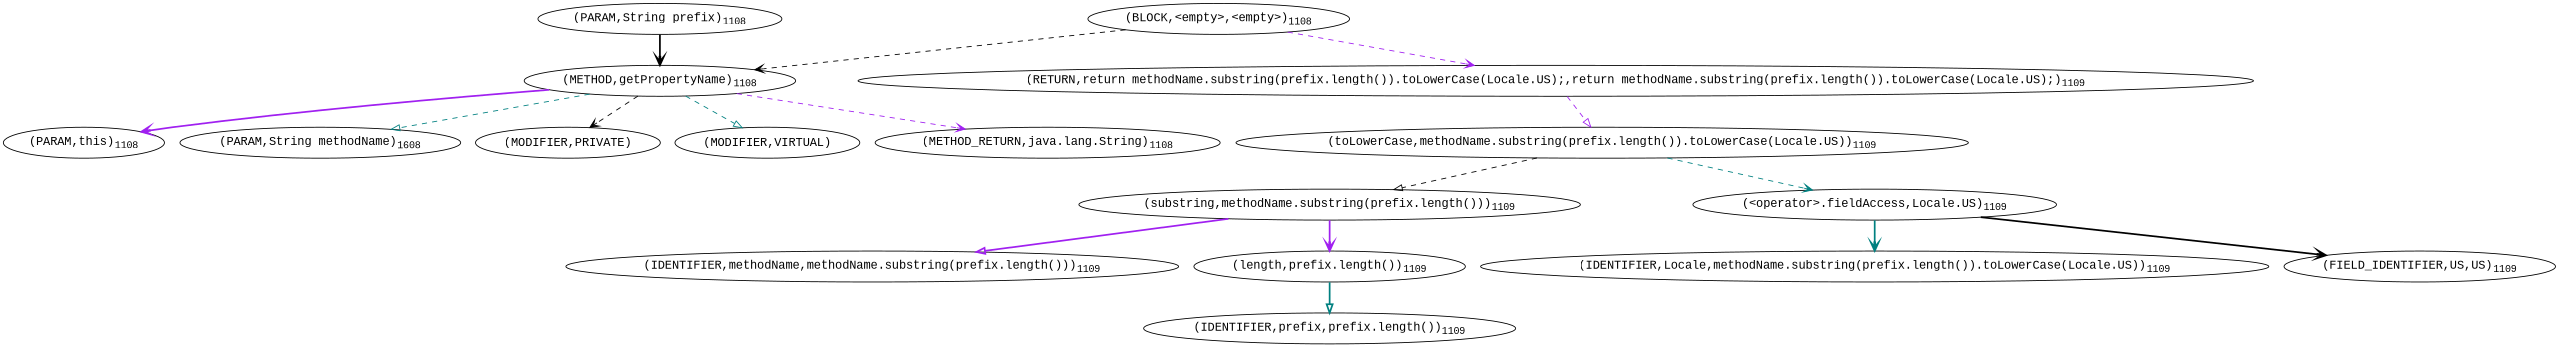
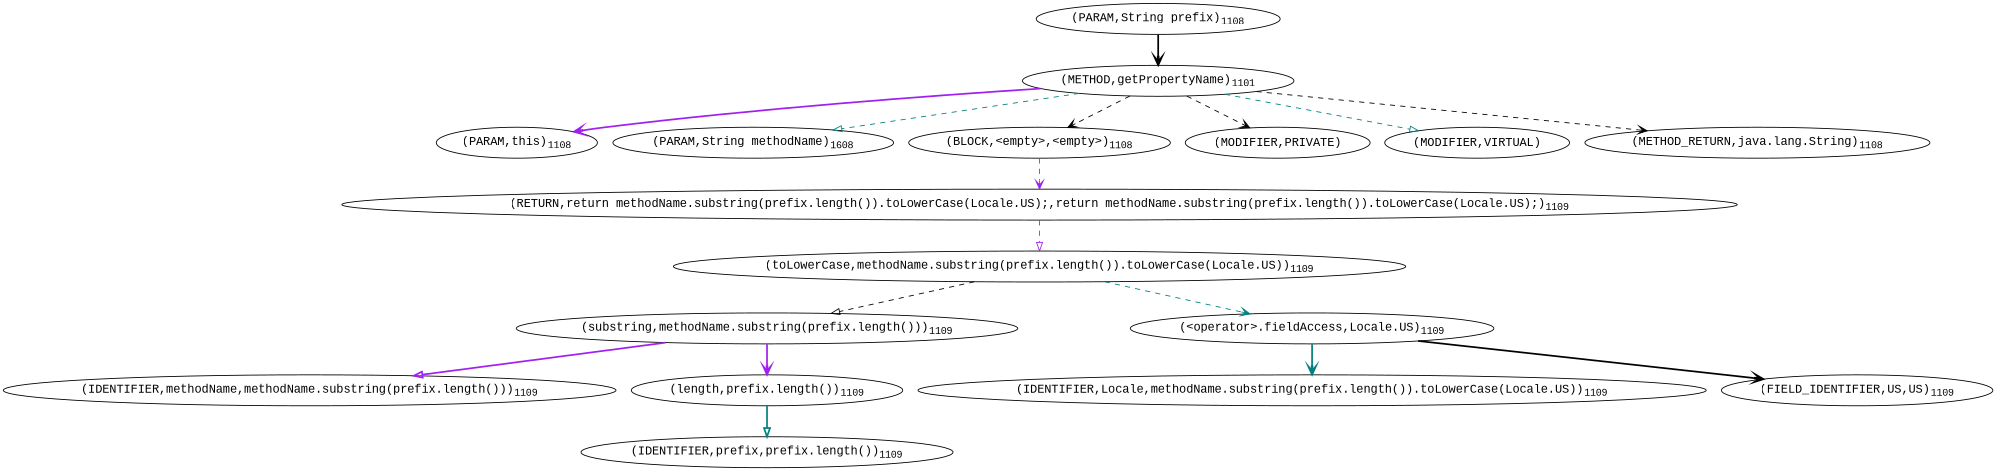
(944, 49) -> (1103, 110)
(745, 80) -> (1244, 80)
(847, 111) -> (1447, 111)
